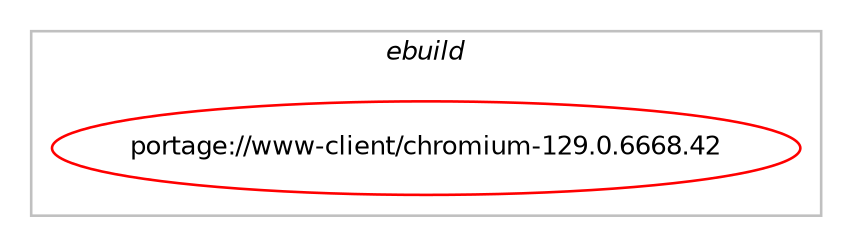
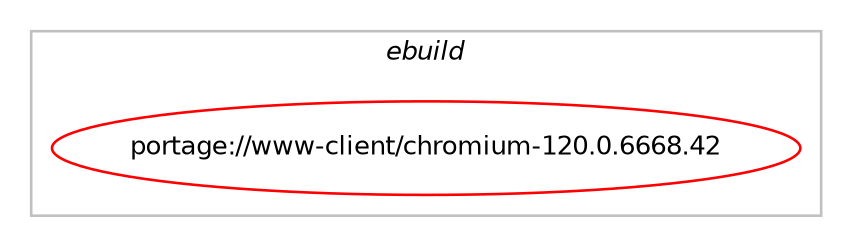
(426, 148) -> (426, 148)
